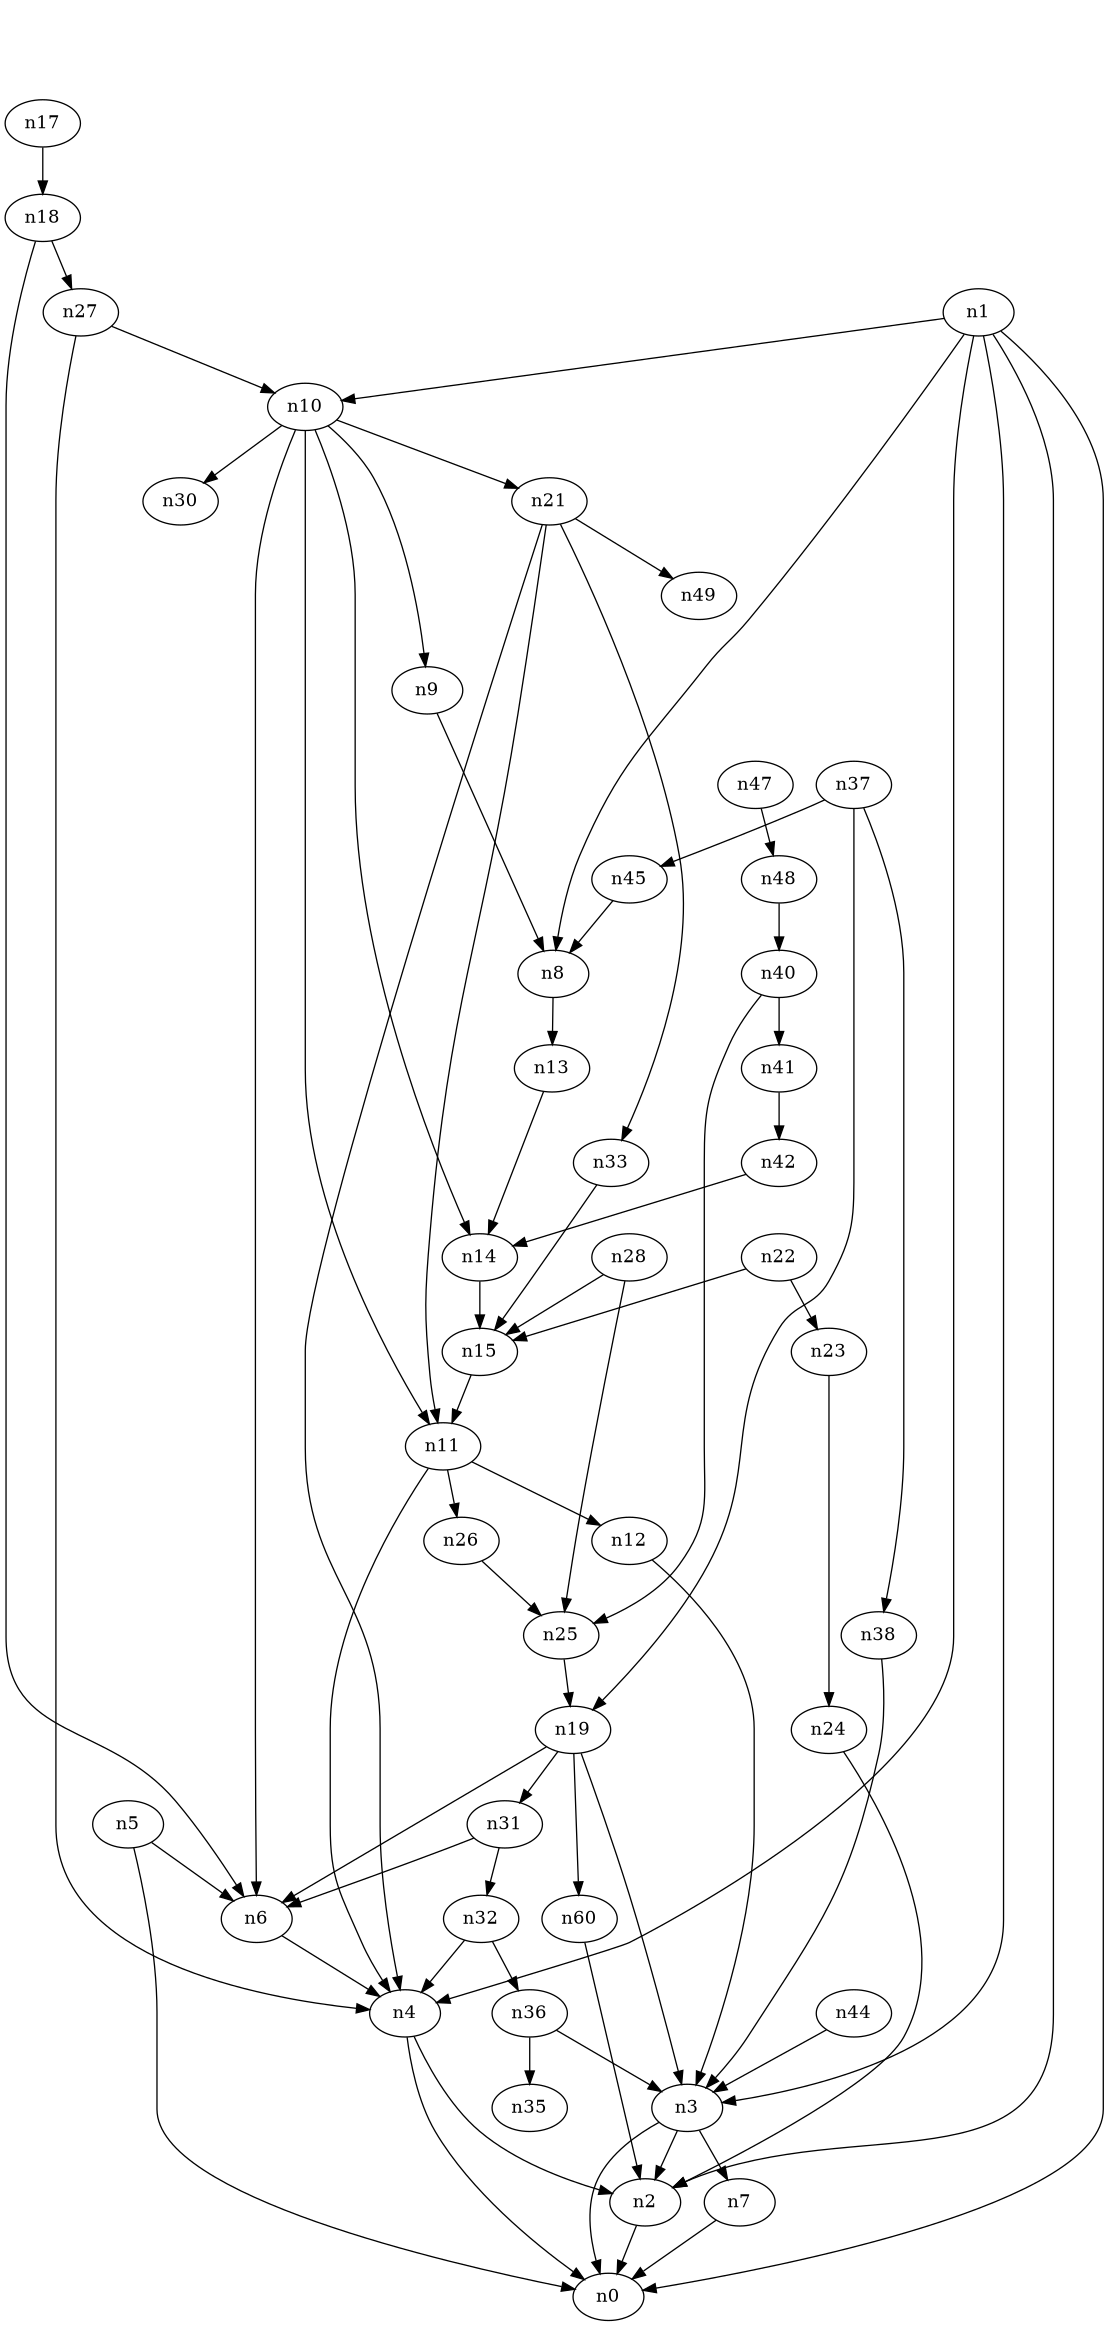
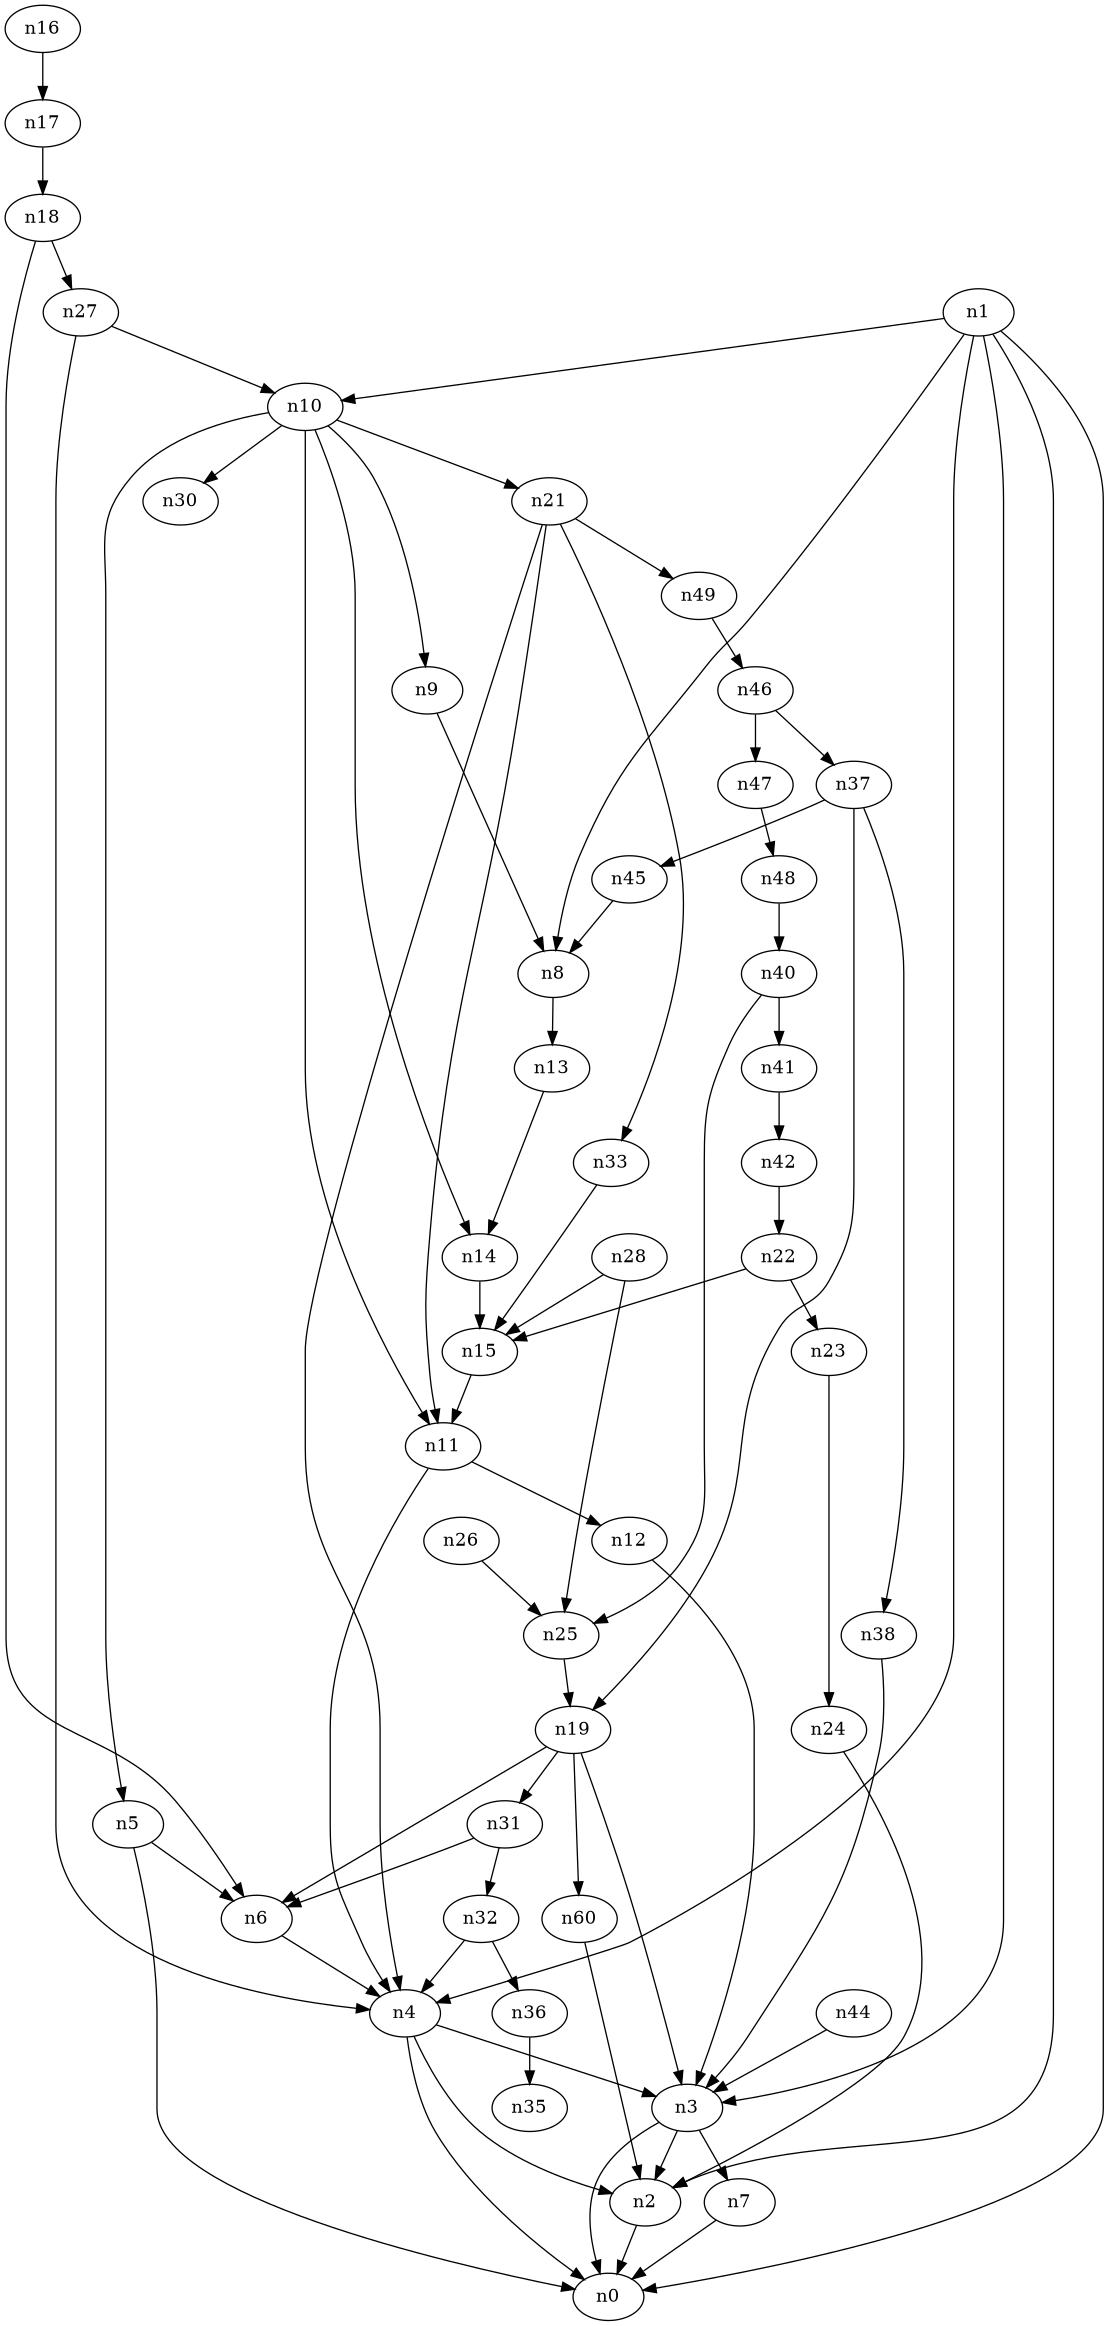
none -> (43, 29)
none -> (755, 690)
(255, 1153) -> (106, 1052)
(636, 1208) -> (779, 1204)
(451, 1487) -> none
(603, 2058) -> (540, 2059)
